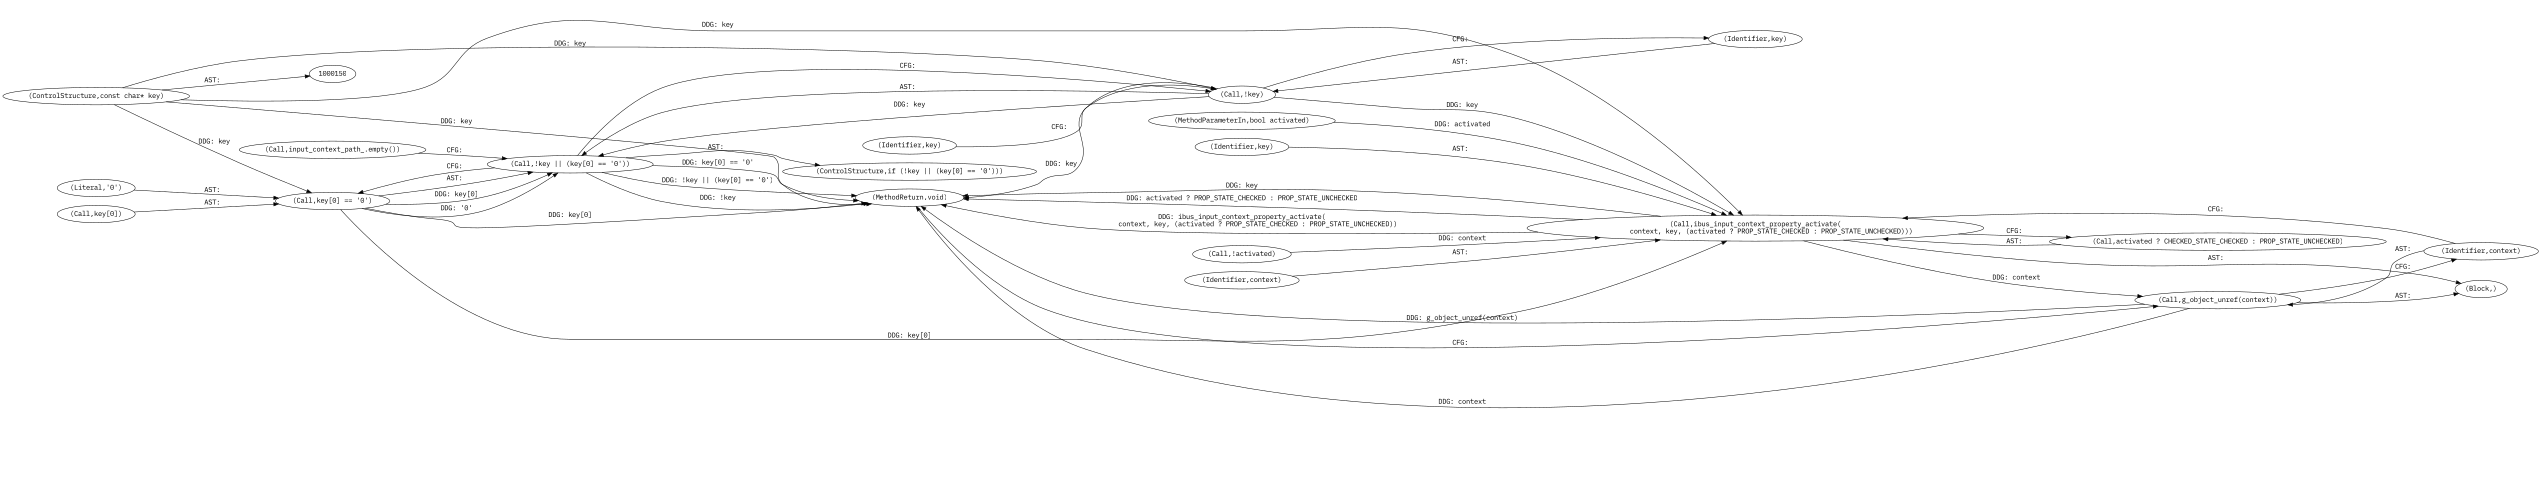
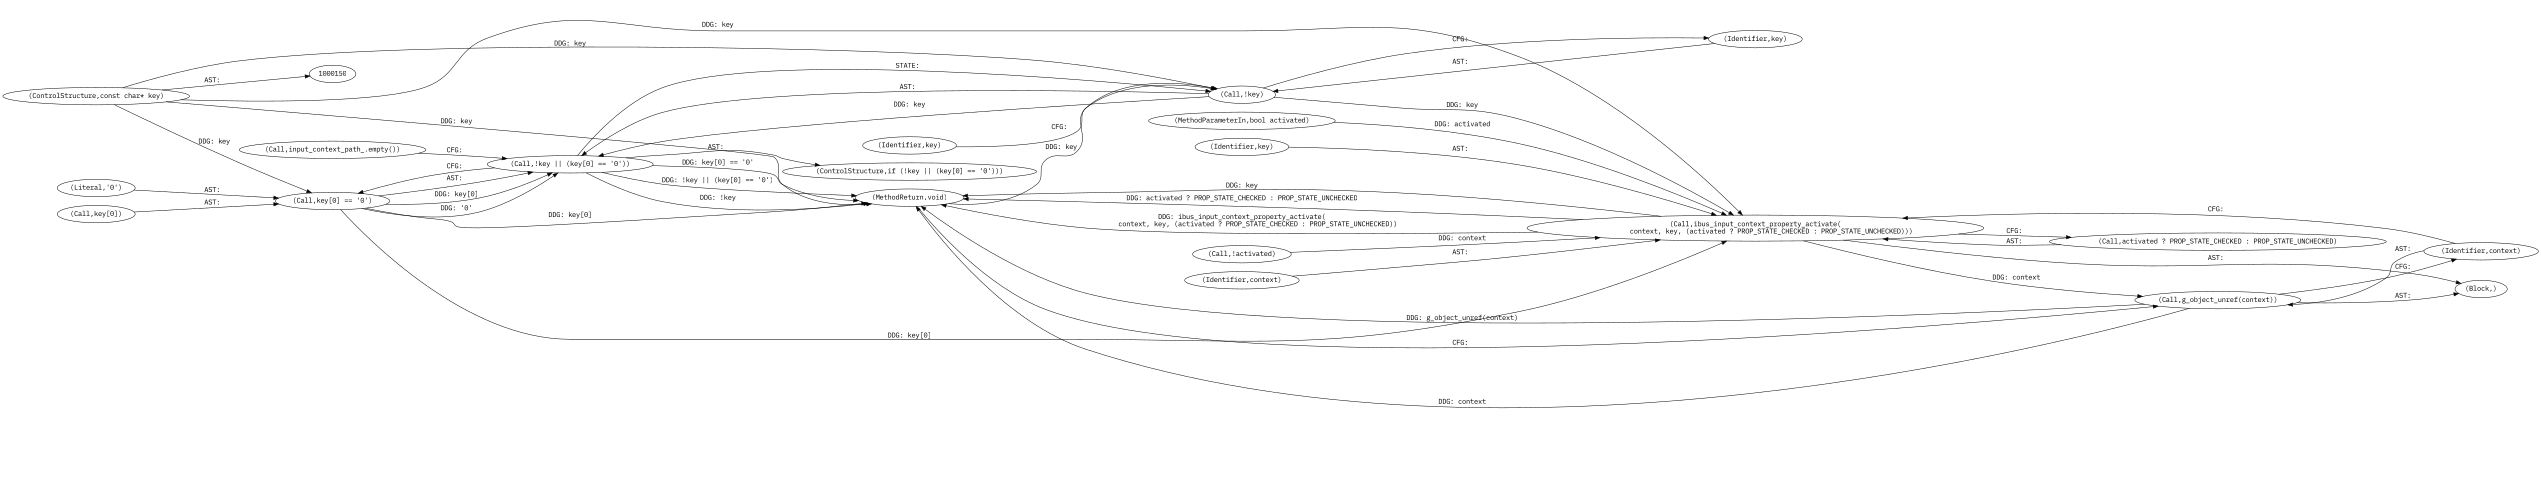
(910, 66) -> (910, 66)
(1080, 134) -> (1082, 140)
(2218, 242) -> (2218, 242)
